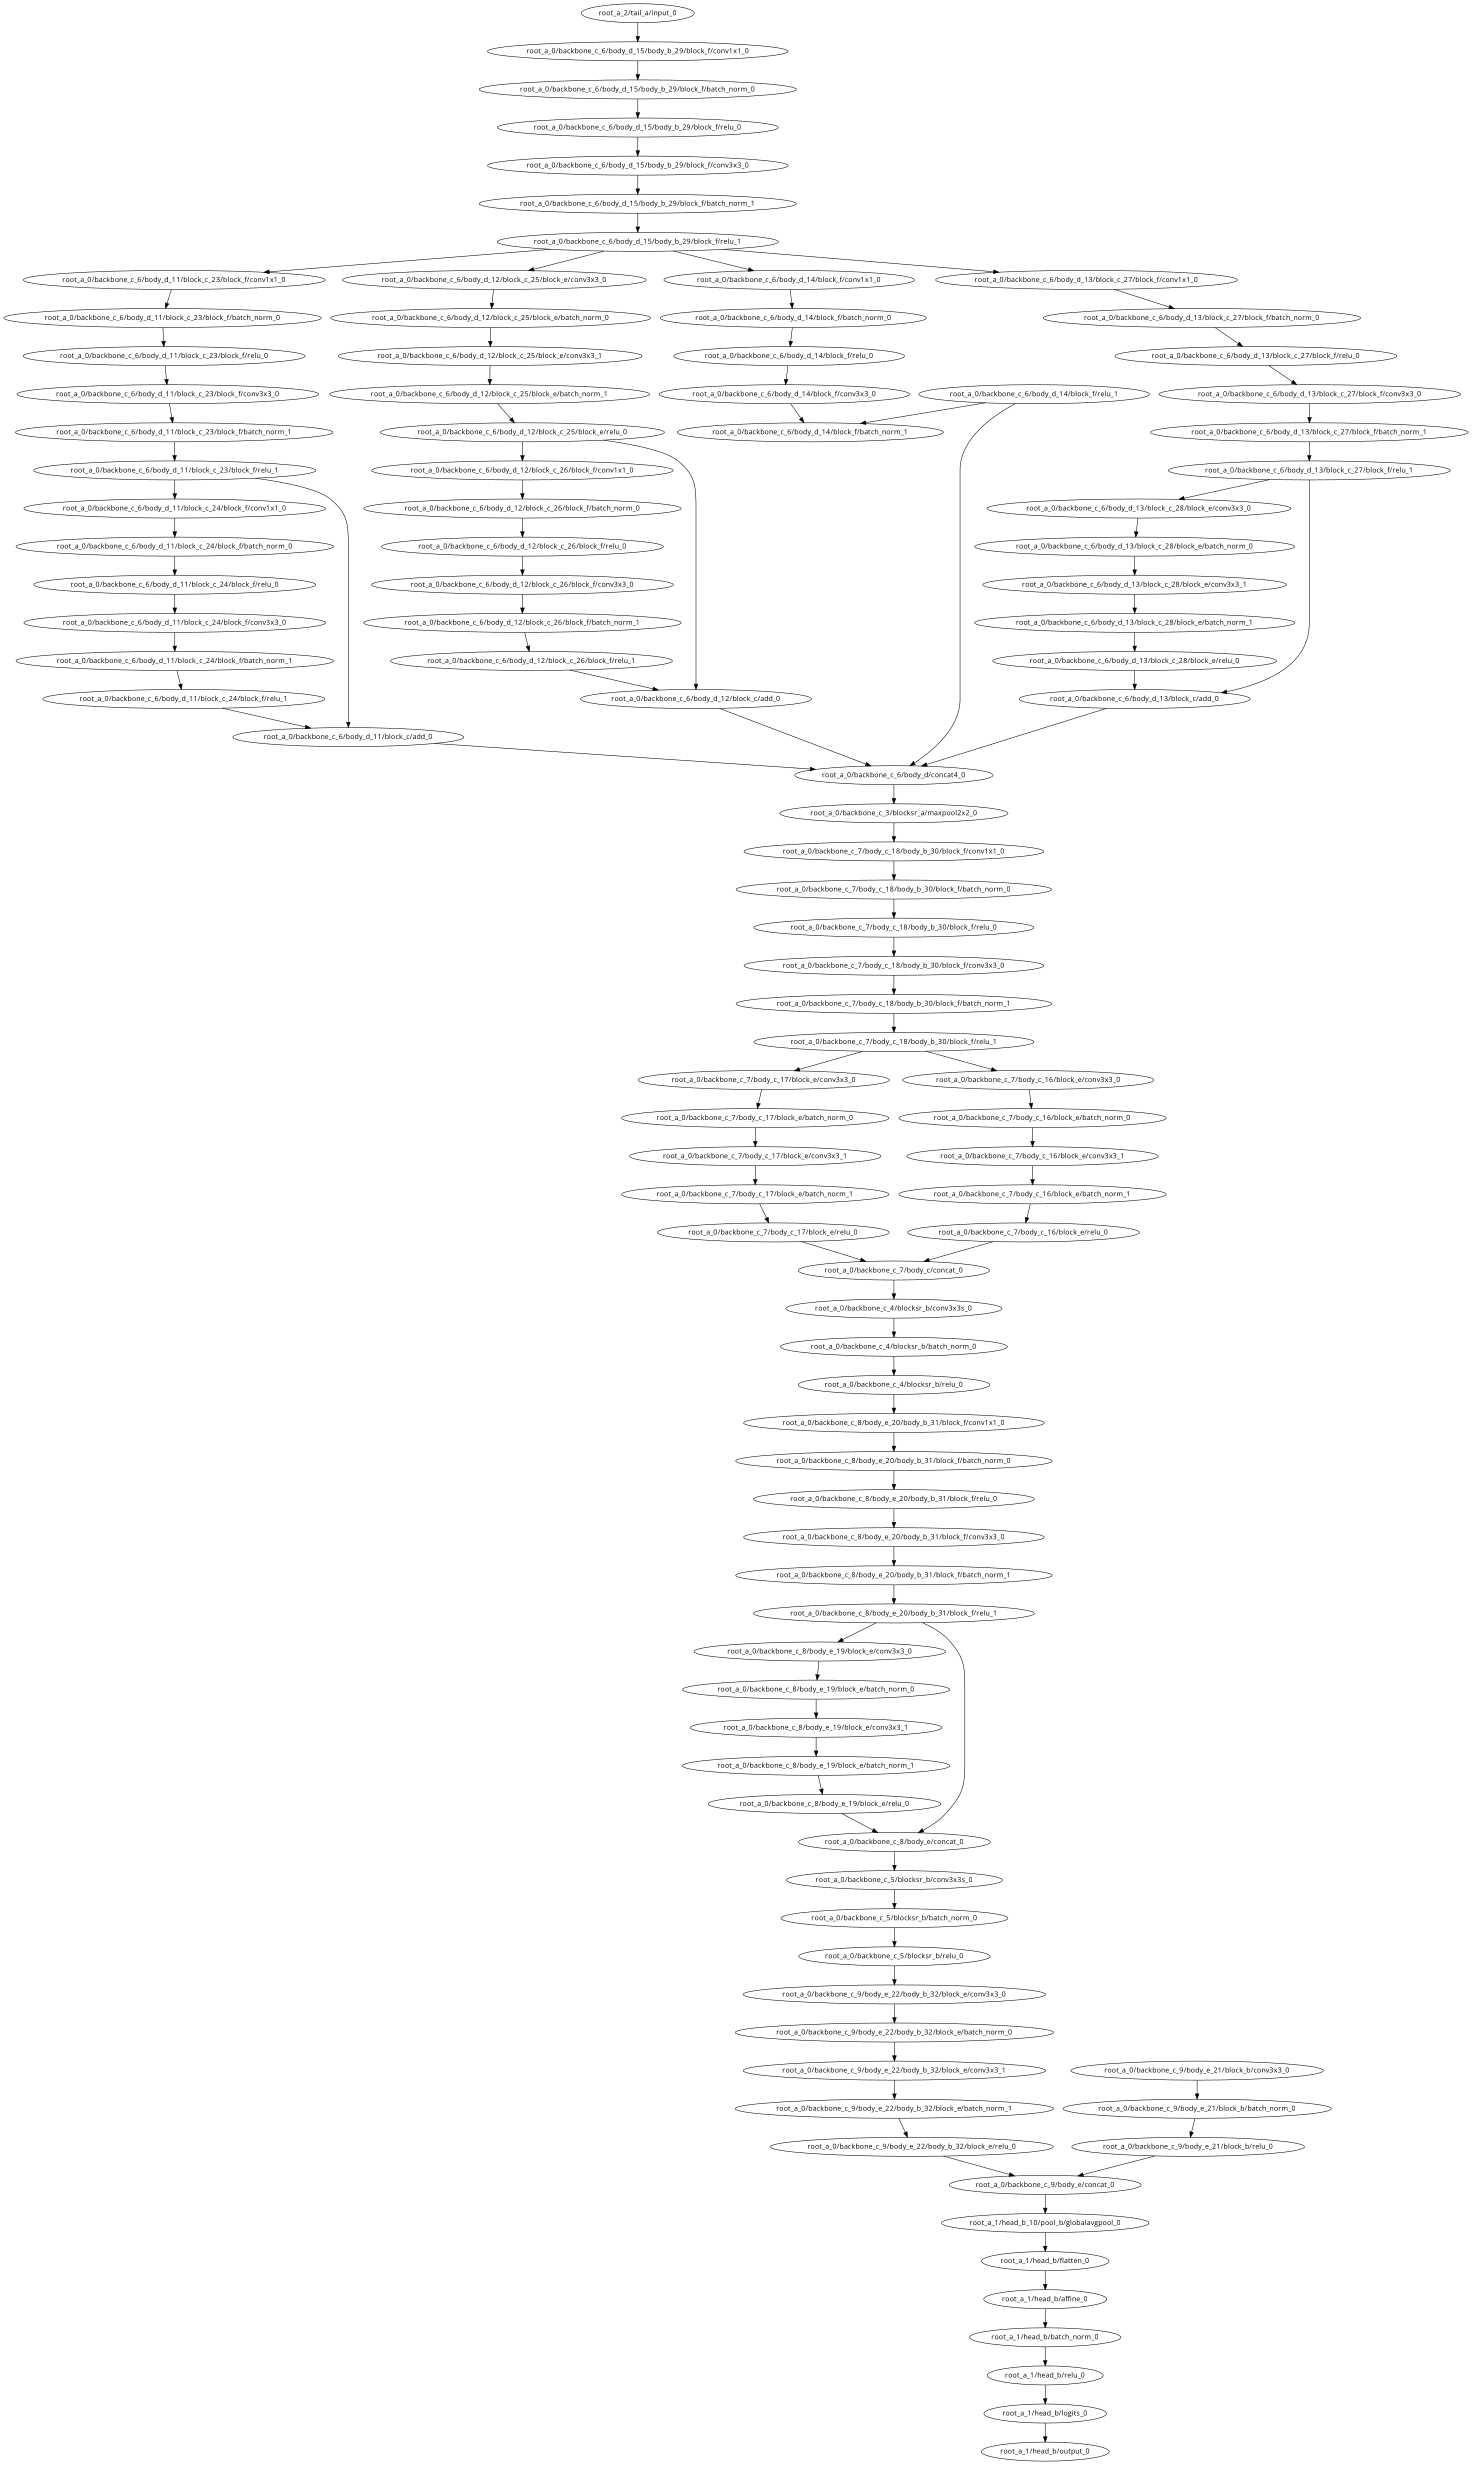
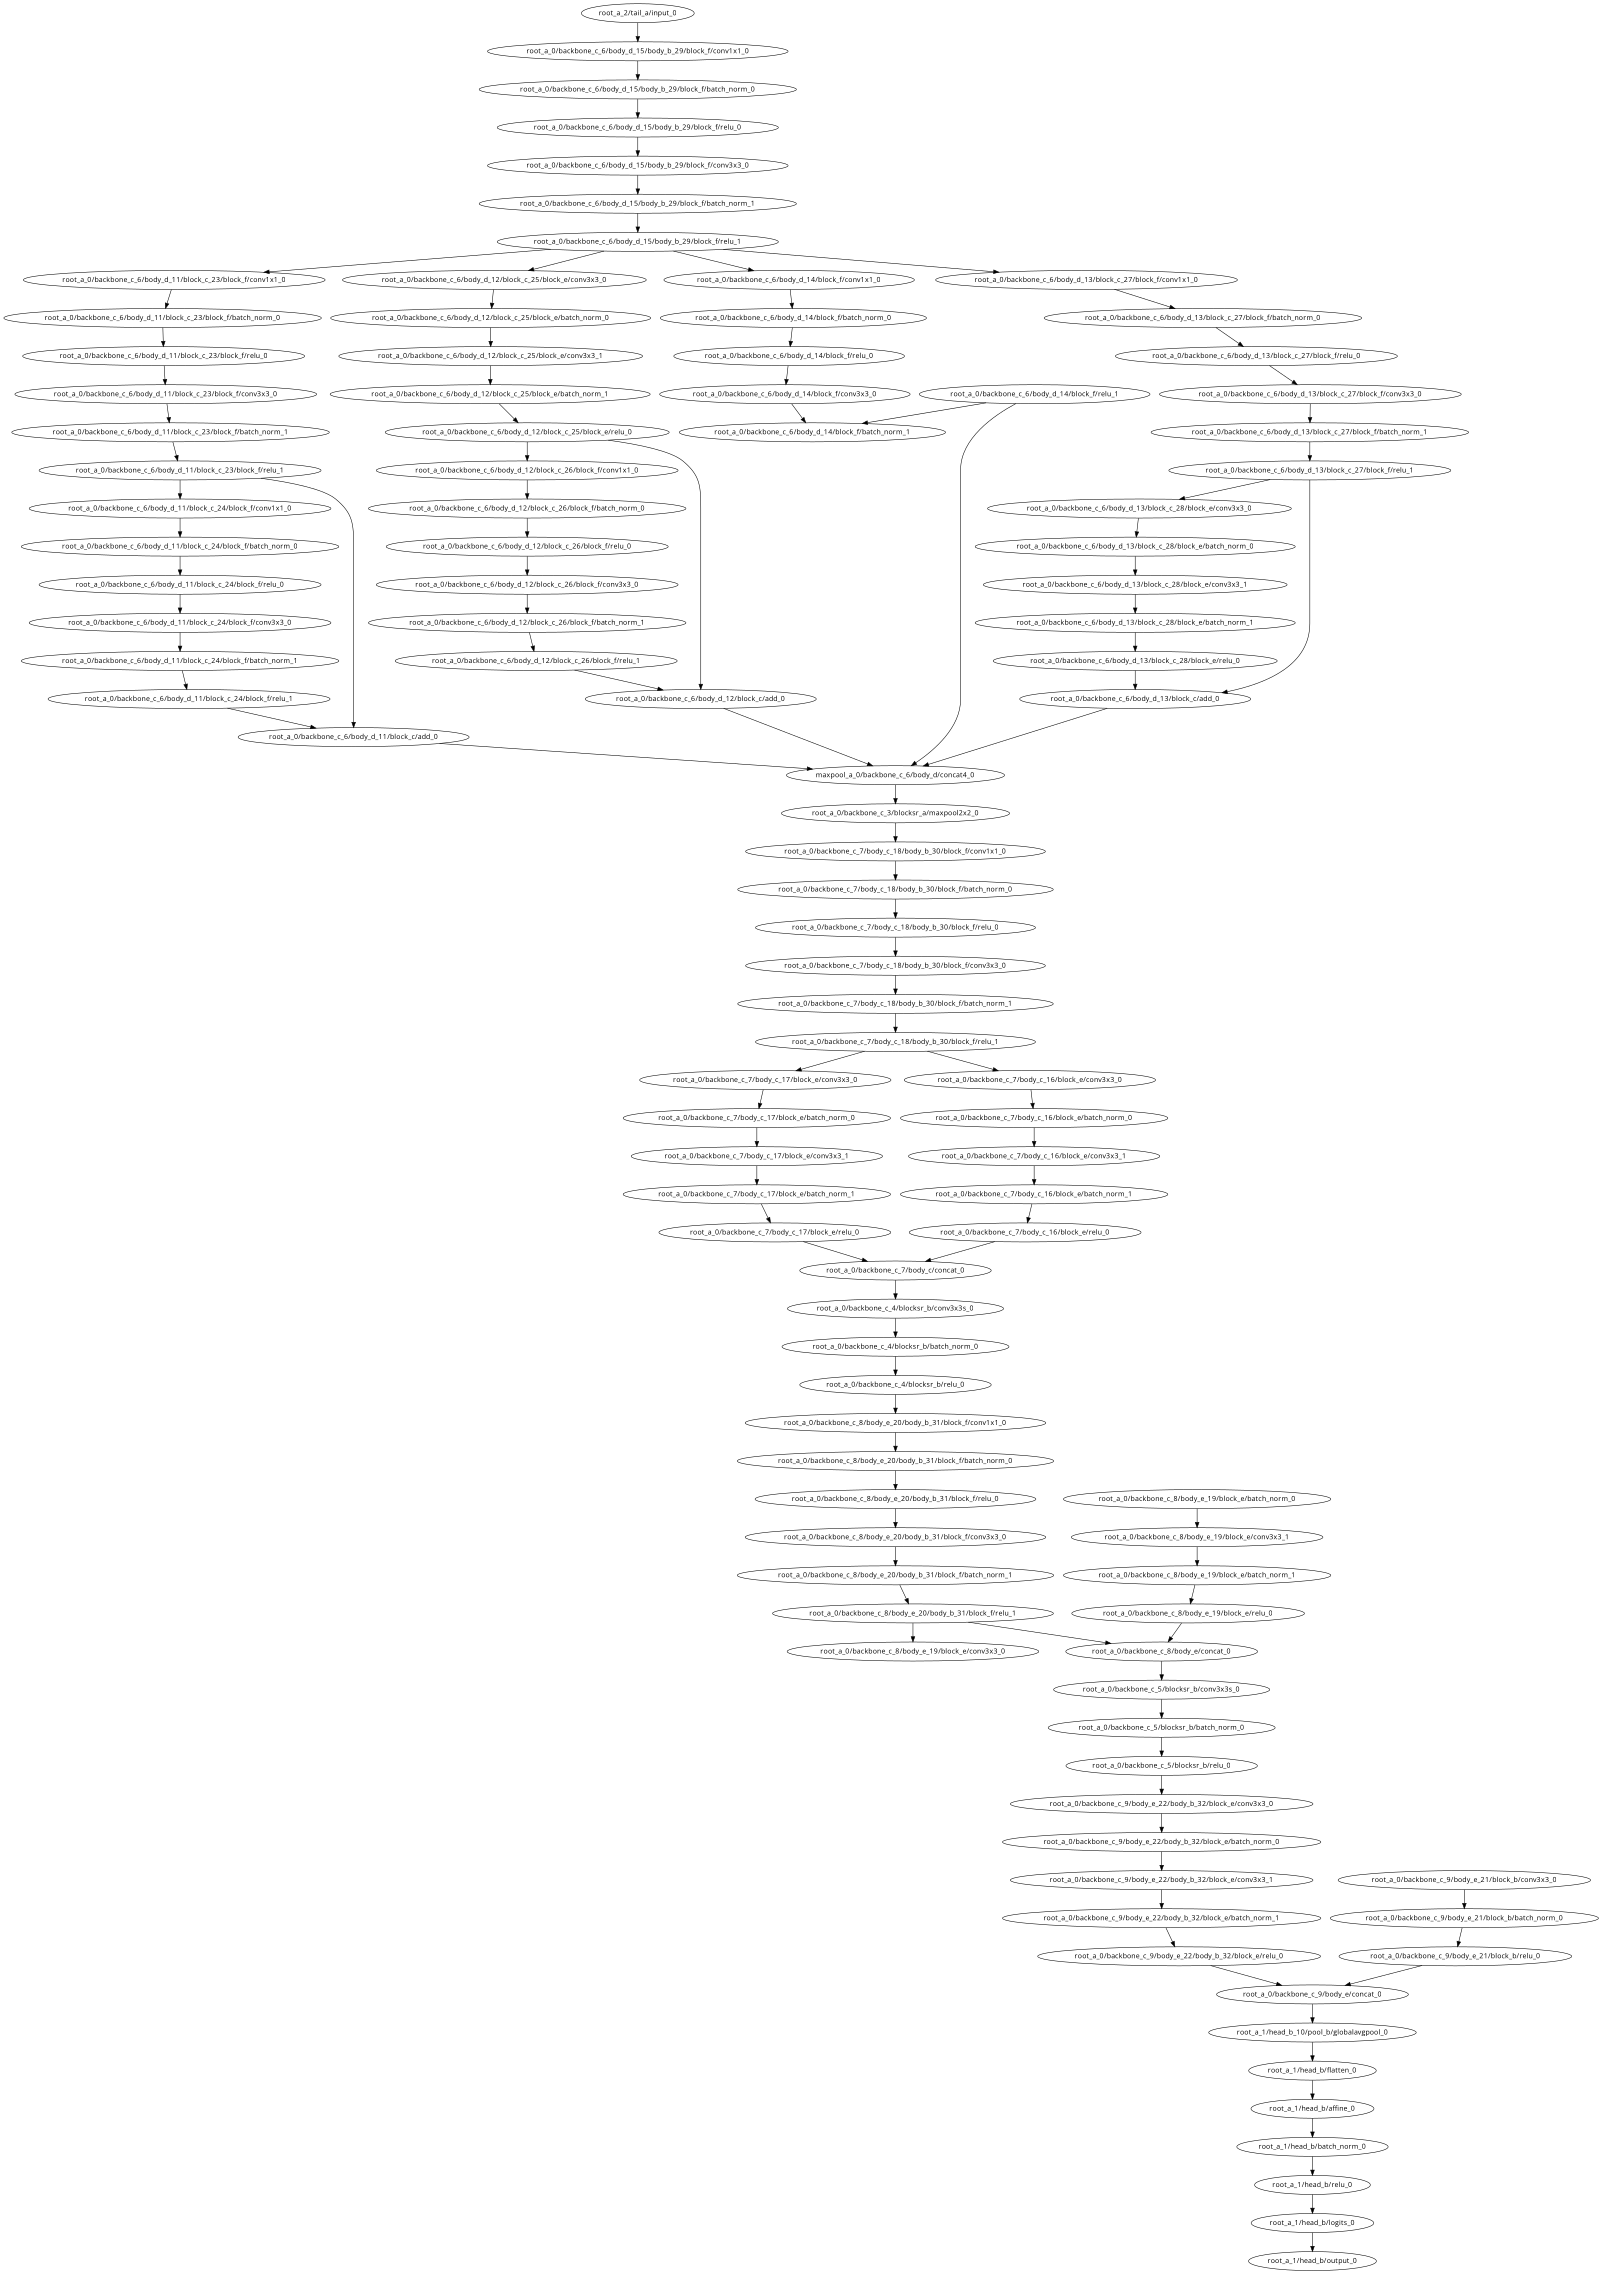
(894, 775) -> (896, 775)
(818, 1668) -> none
